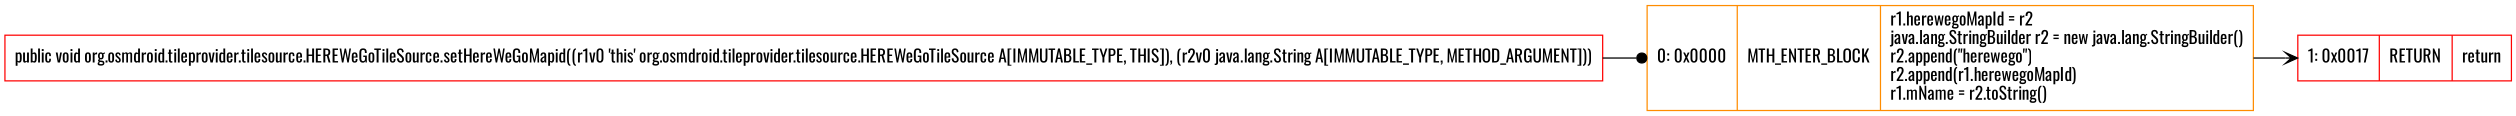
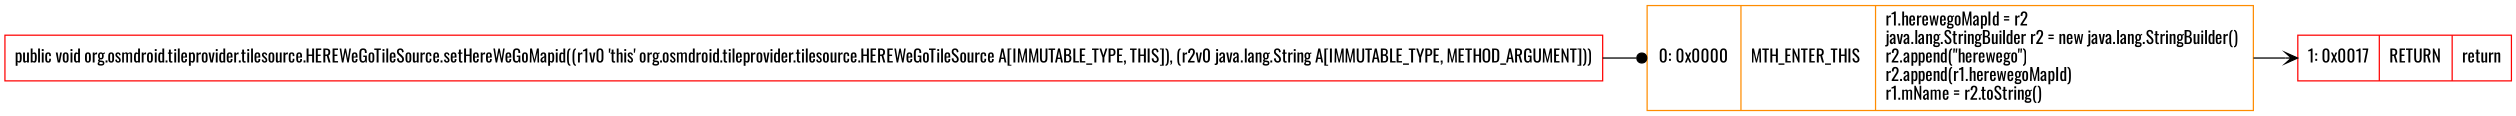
(1809, 57) -> (1806, 57)
